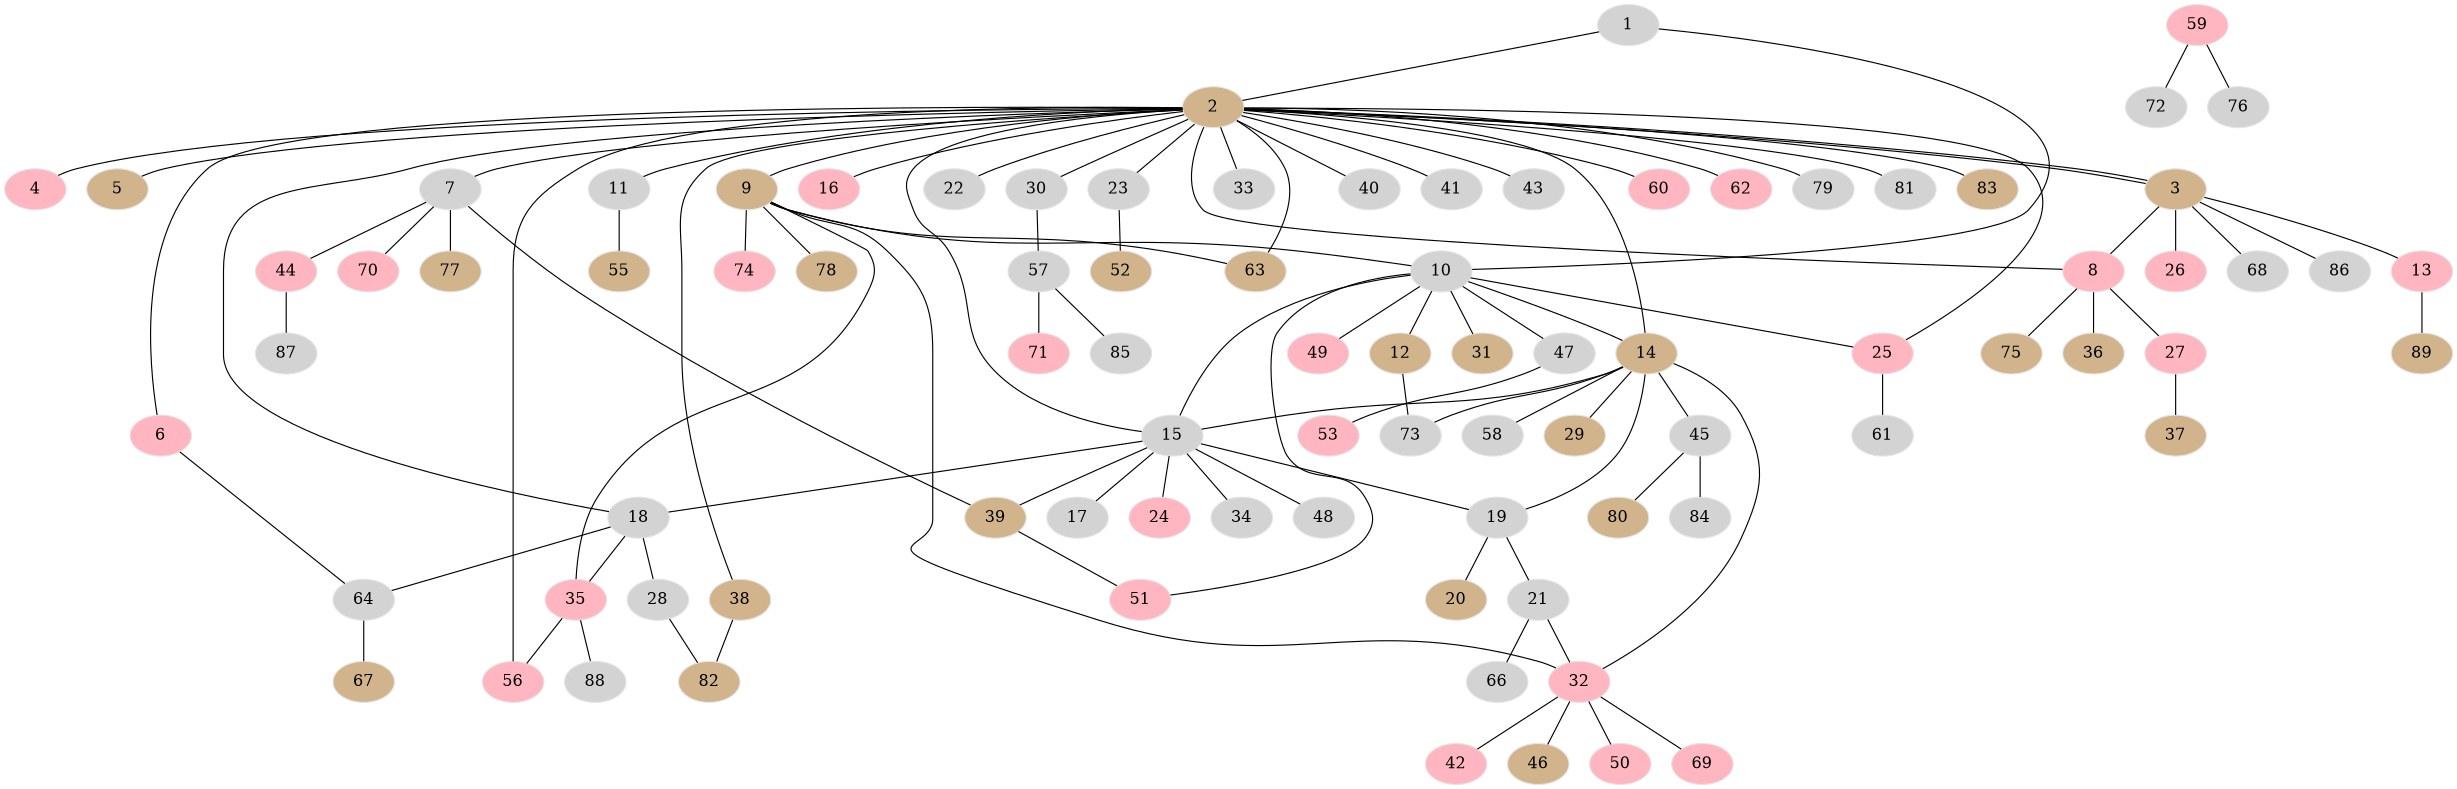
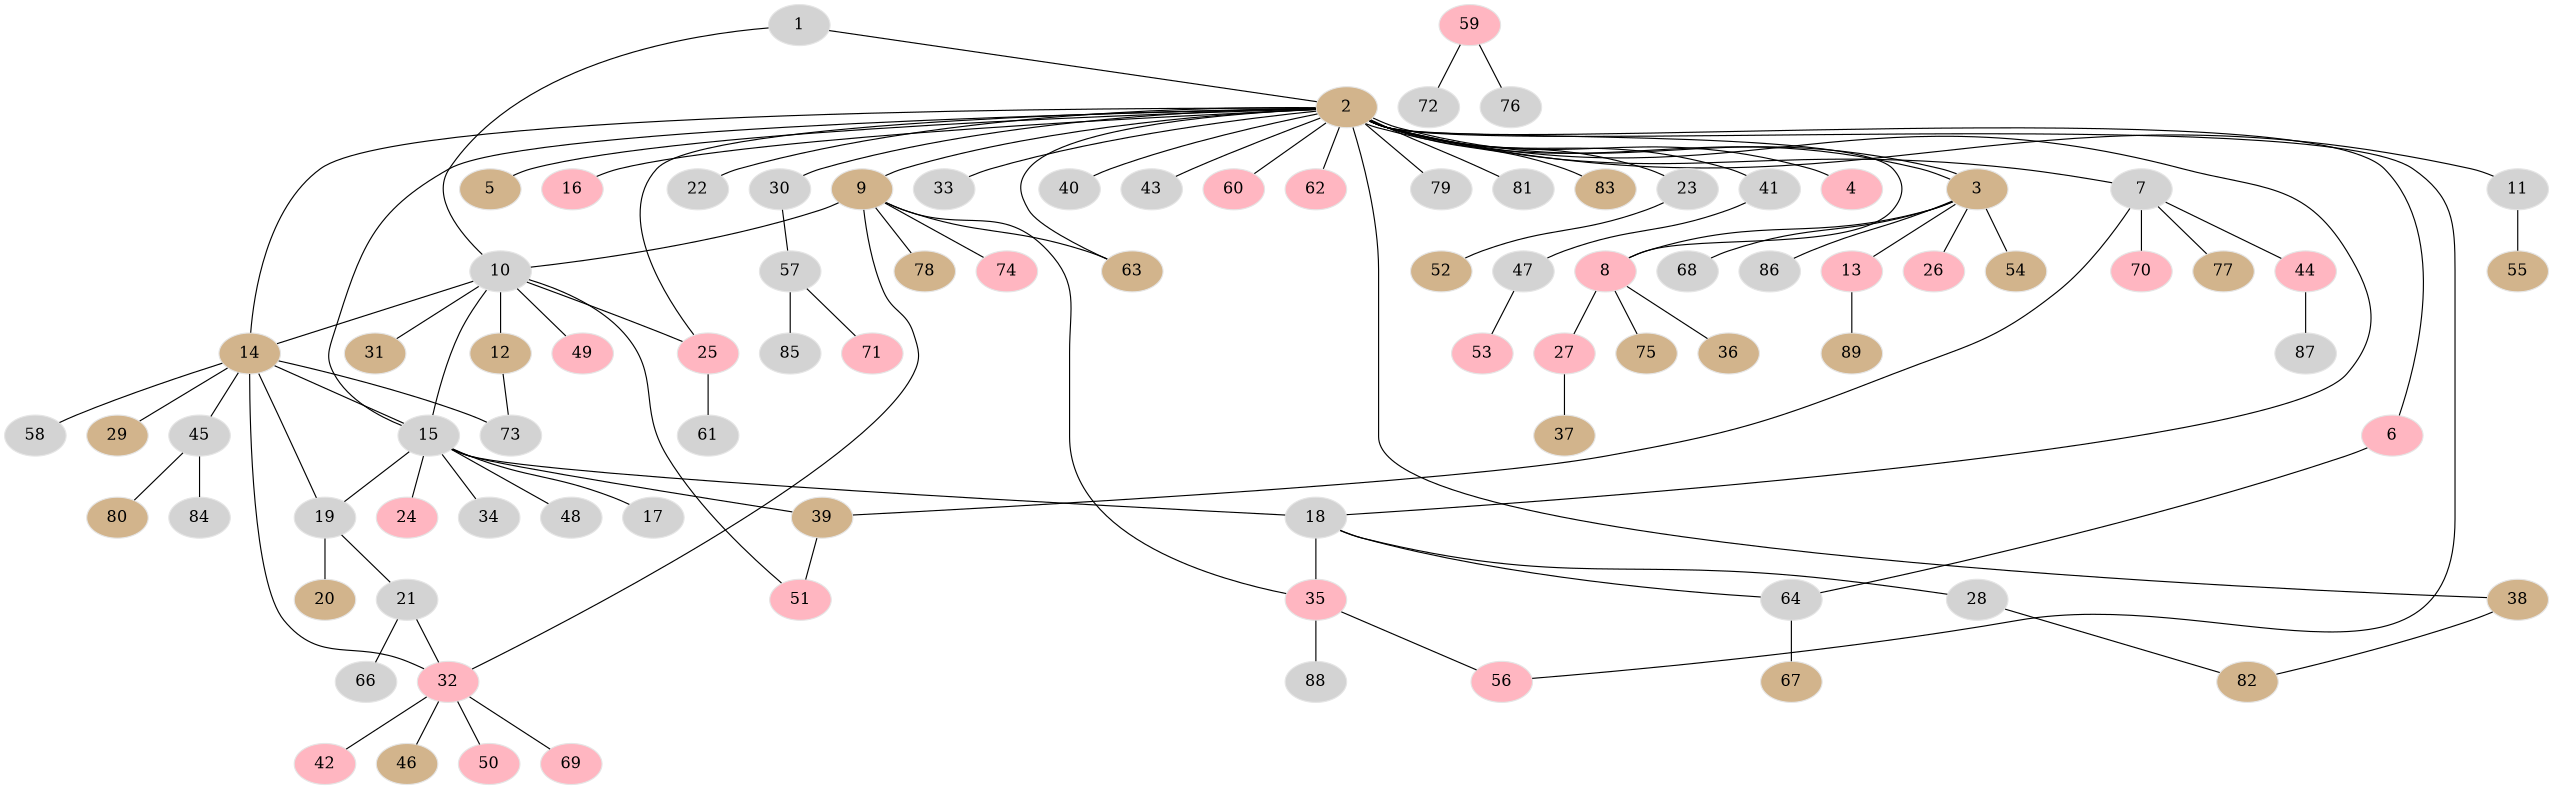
none -> (2016, 271)
(1503, 313) -> (1647, 230)
